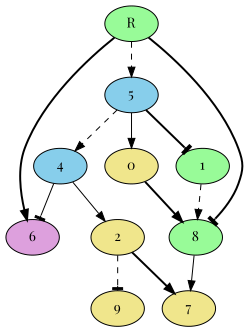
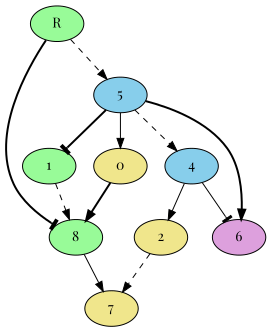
(44, 112) -> (216, 136)
(150, 269) -> (139, 269)
(118, 309) -> none
